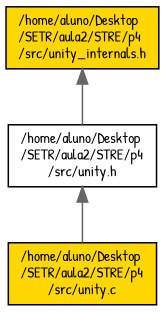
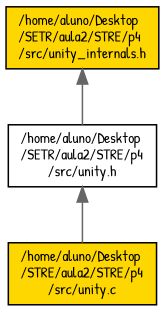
(82, 274) -> (82, 274)
